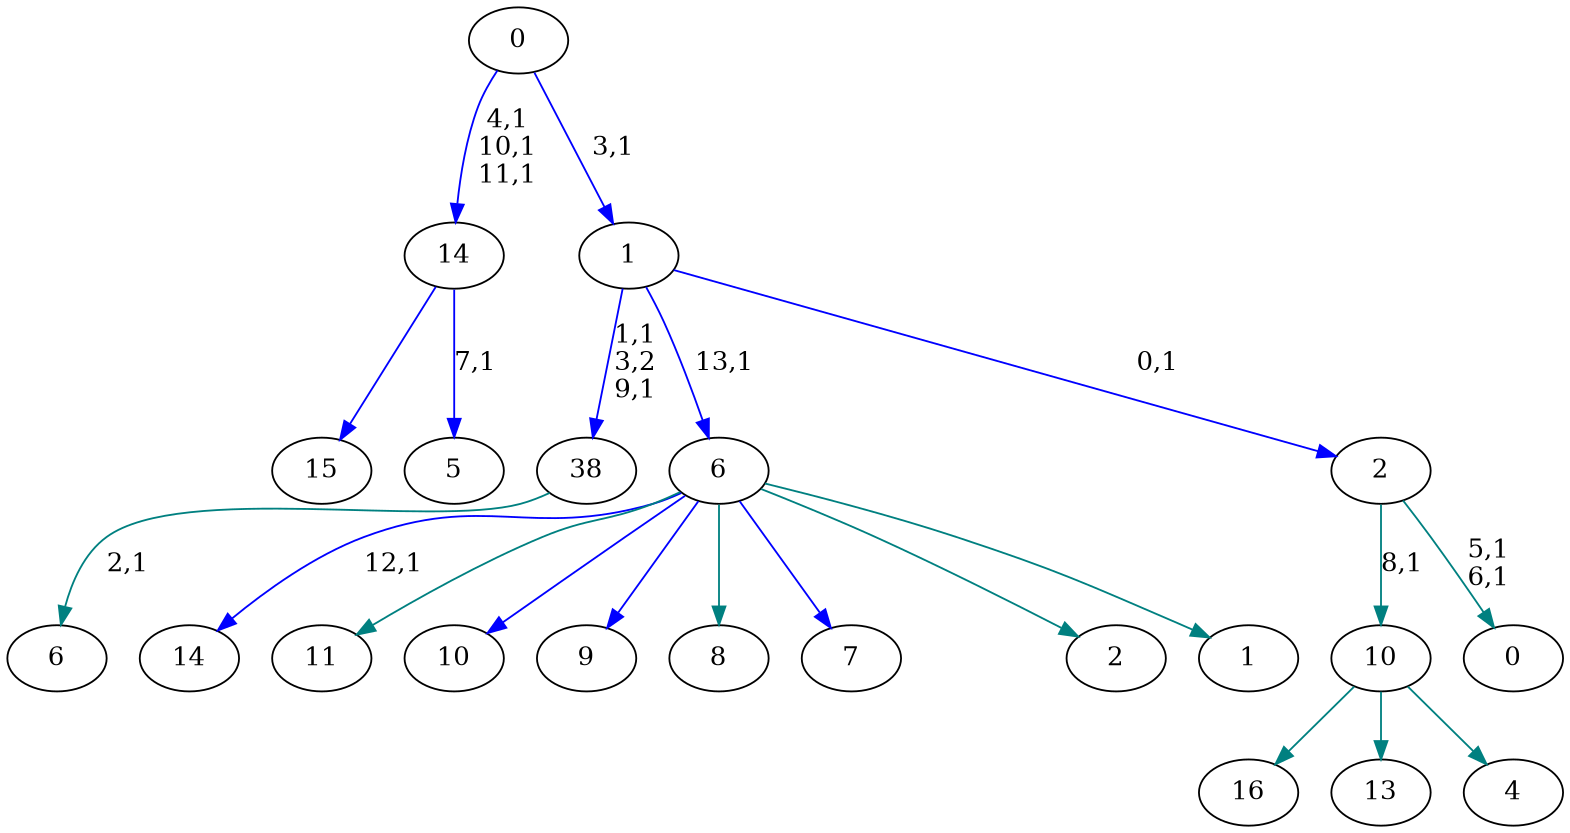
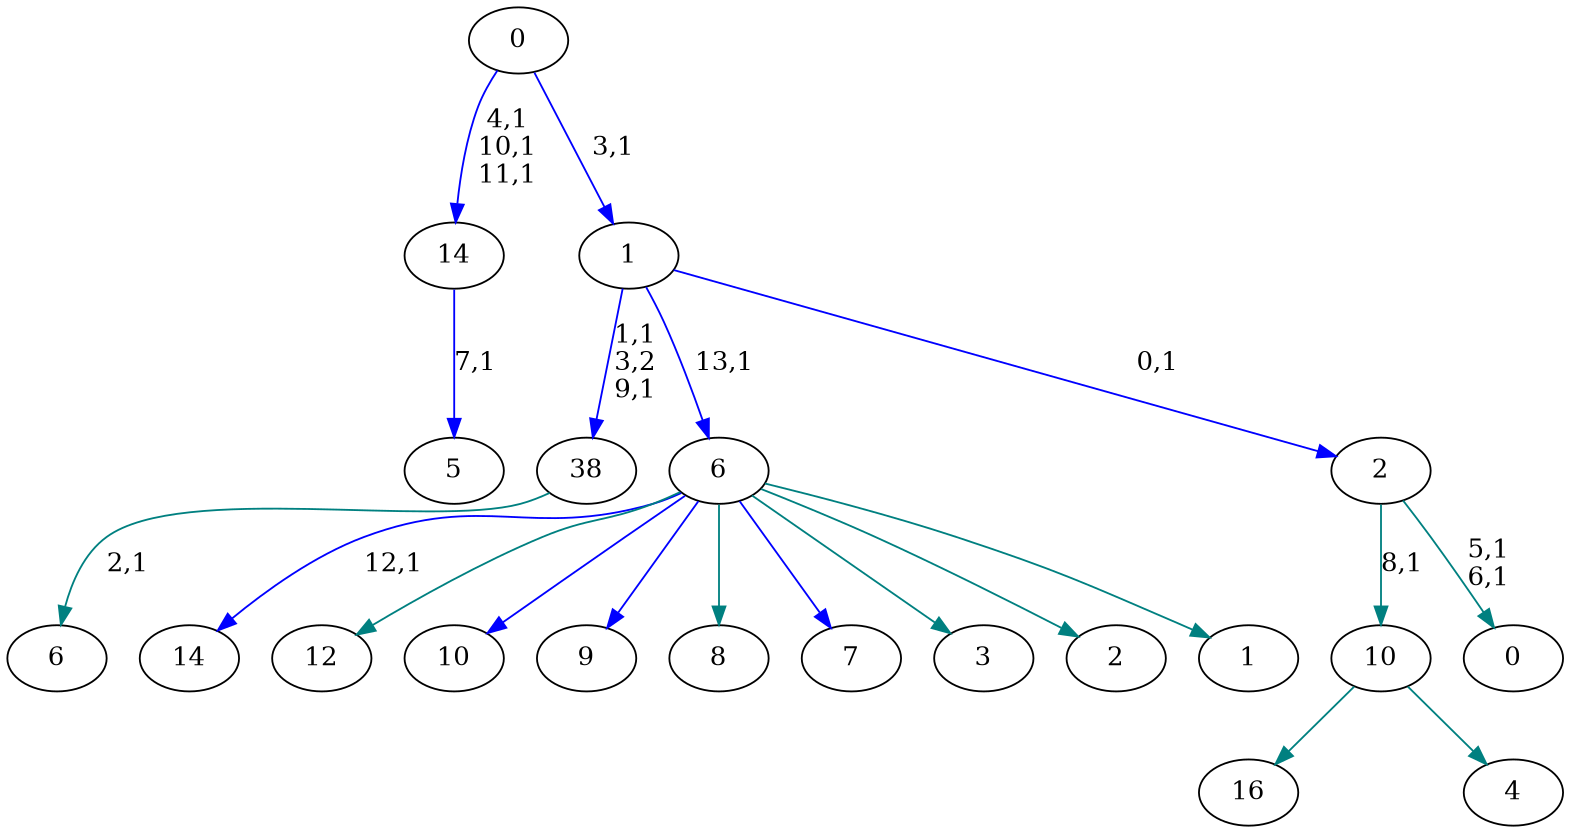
(322, 471) -> none
(322, 658) -> (322, 658)
none -> (984, 658)
(1381, 793) -> none
